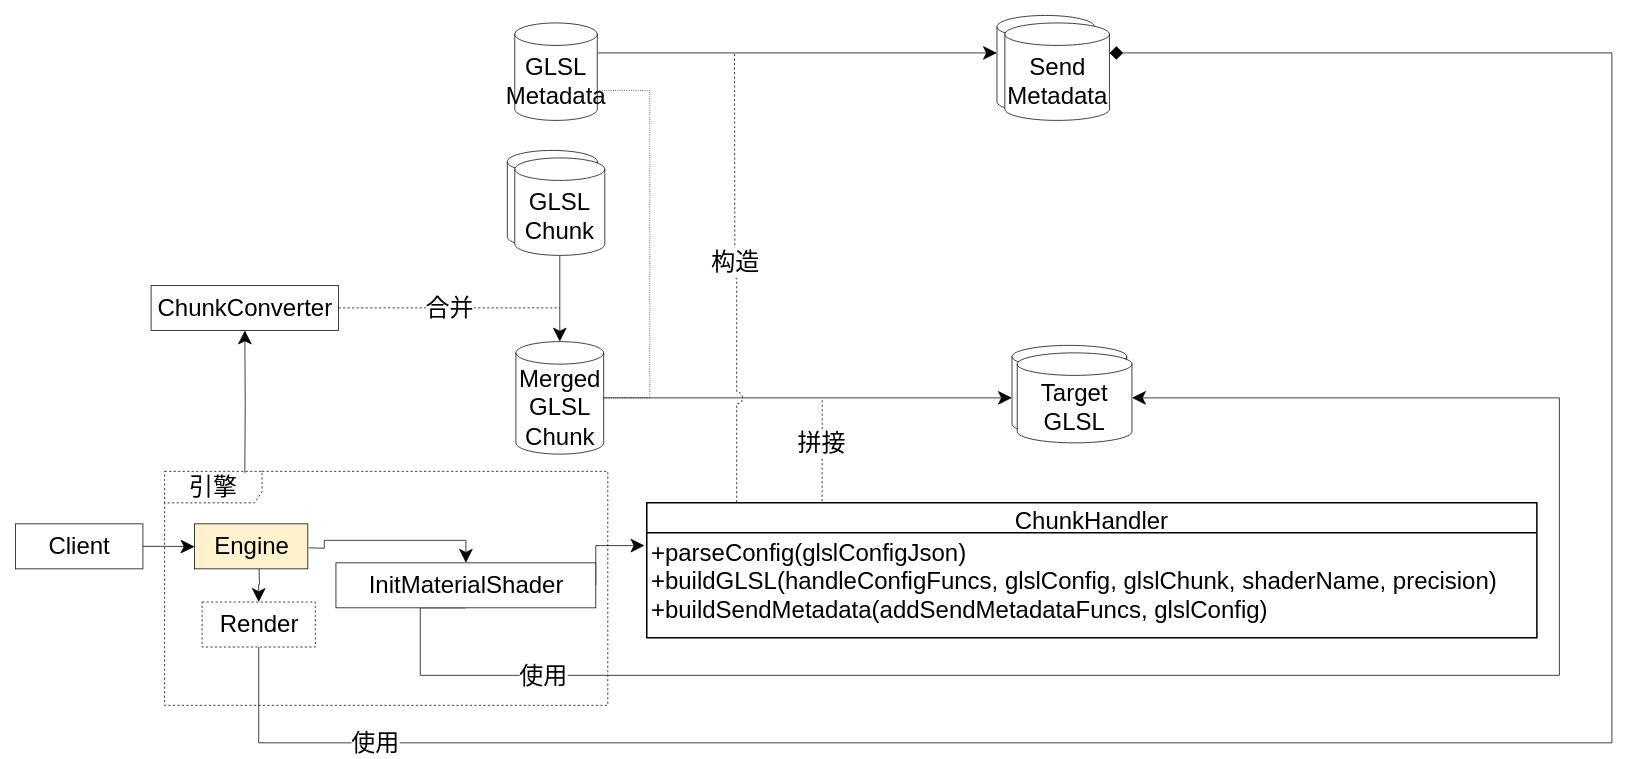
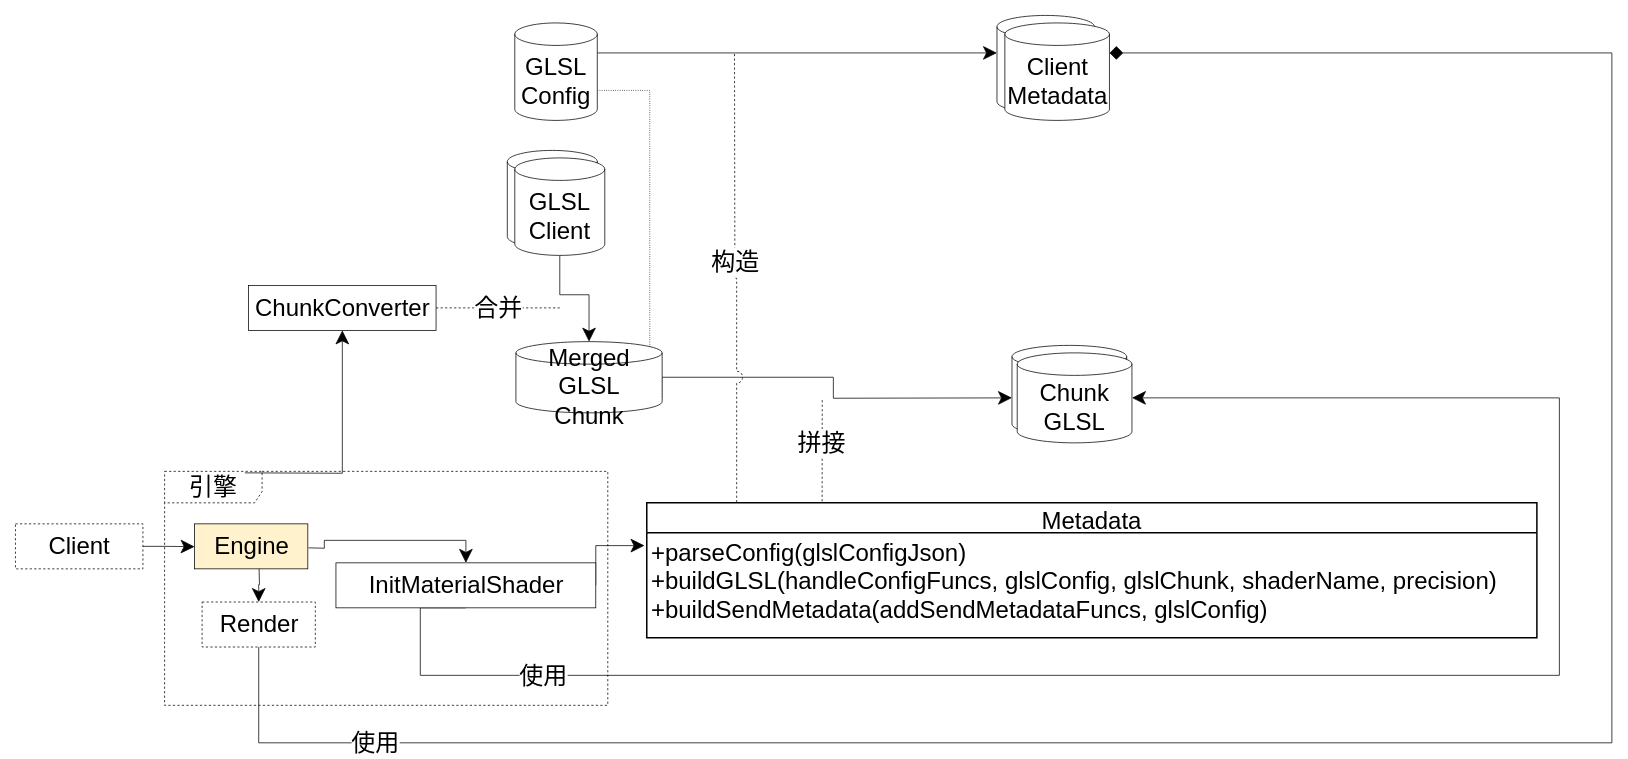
(556, 81) -> (556, 81)
(1058, 81) -> (1058, 81)
(560, 216) -> (560, 216)
(245, 308) -> (342, 308)
(560, 398) -> (589, 377)
(1075, 408) -> (1075, 408)
(1092, 521) -> (1092, 521)
(79, 546) -> (79, 546)
